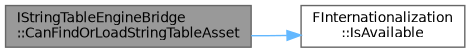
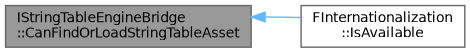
(269, 36) -> (283, 17)
